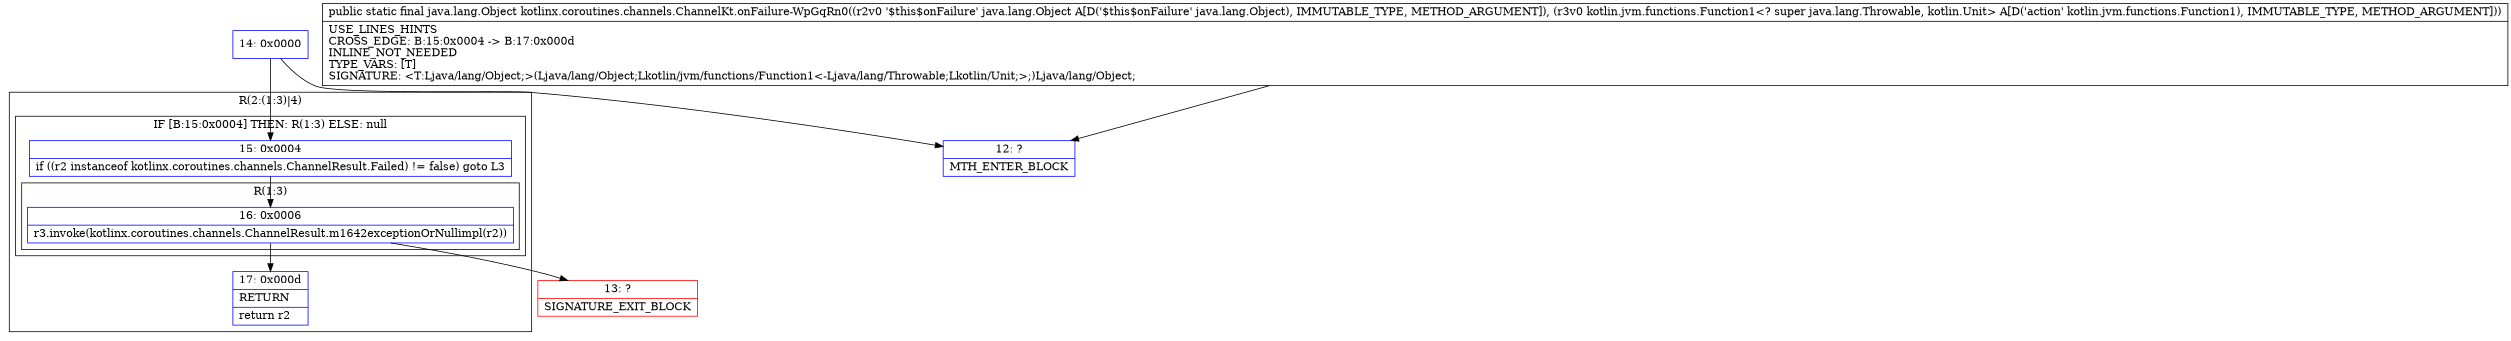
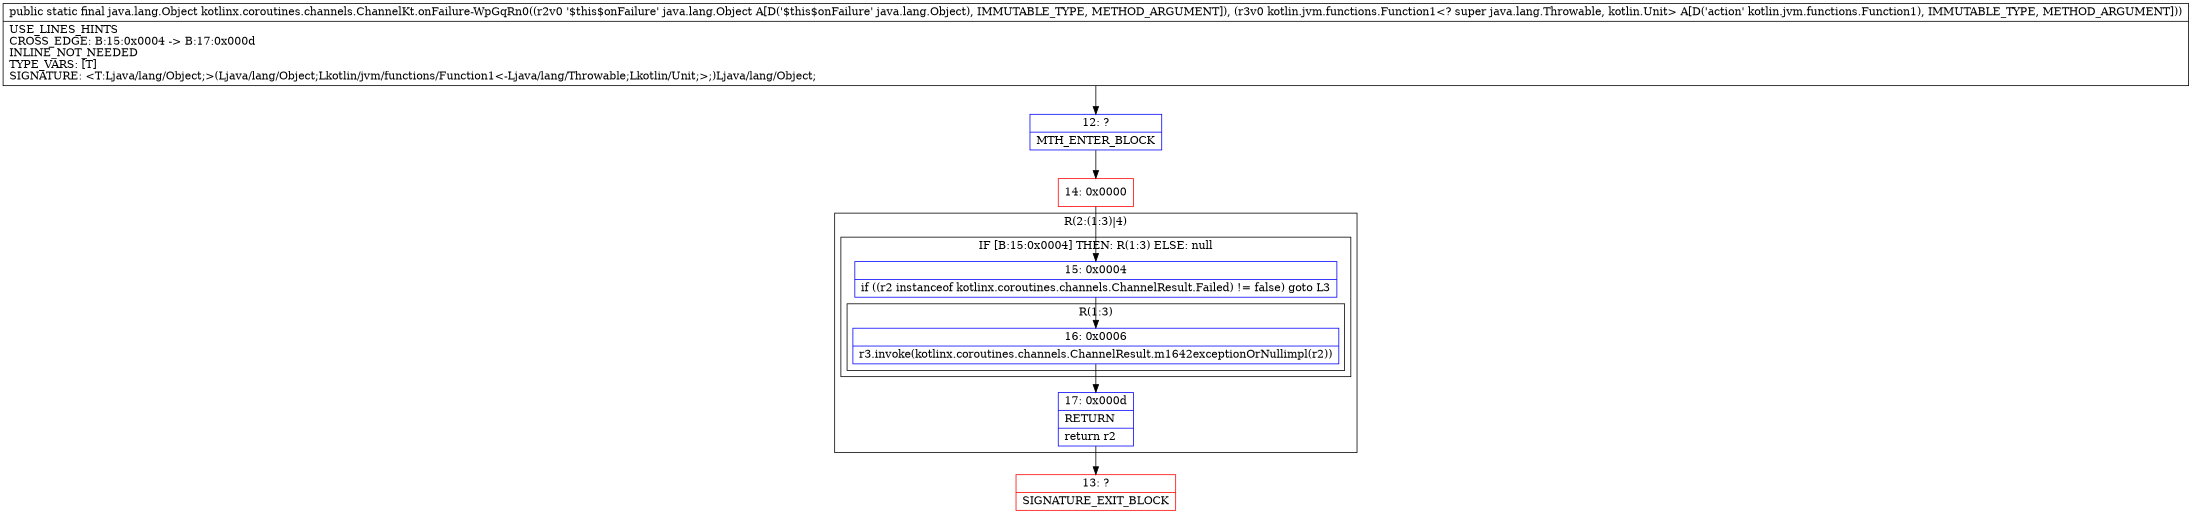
(270, 45) -> (1096, 193)
(604, 100) -> (1096, 160)
(489, 261) -> (1096, 457)
